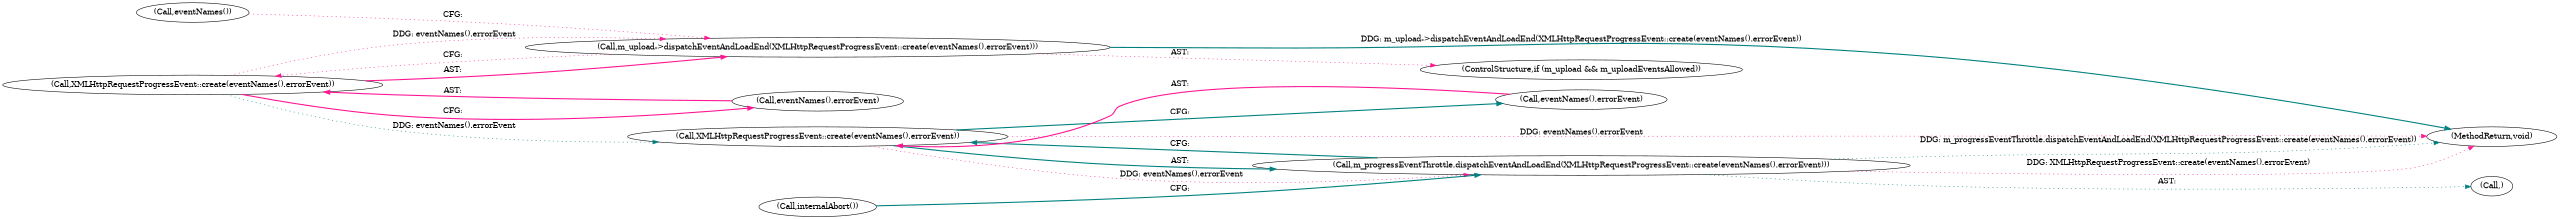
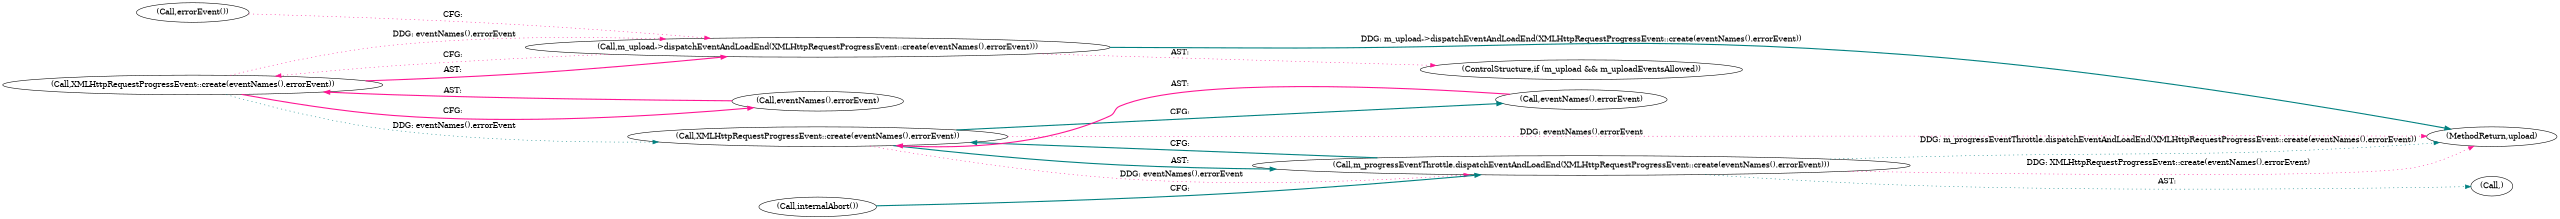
(193, 13) -> (193, 13)
(2492, 137) -> (2492, 137)
